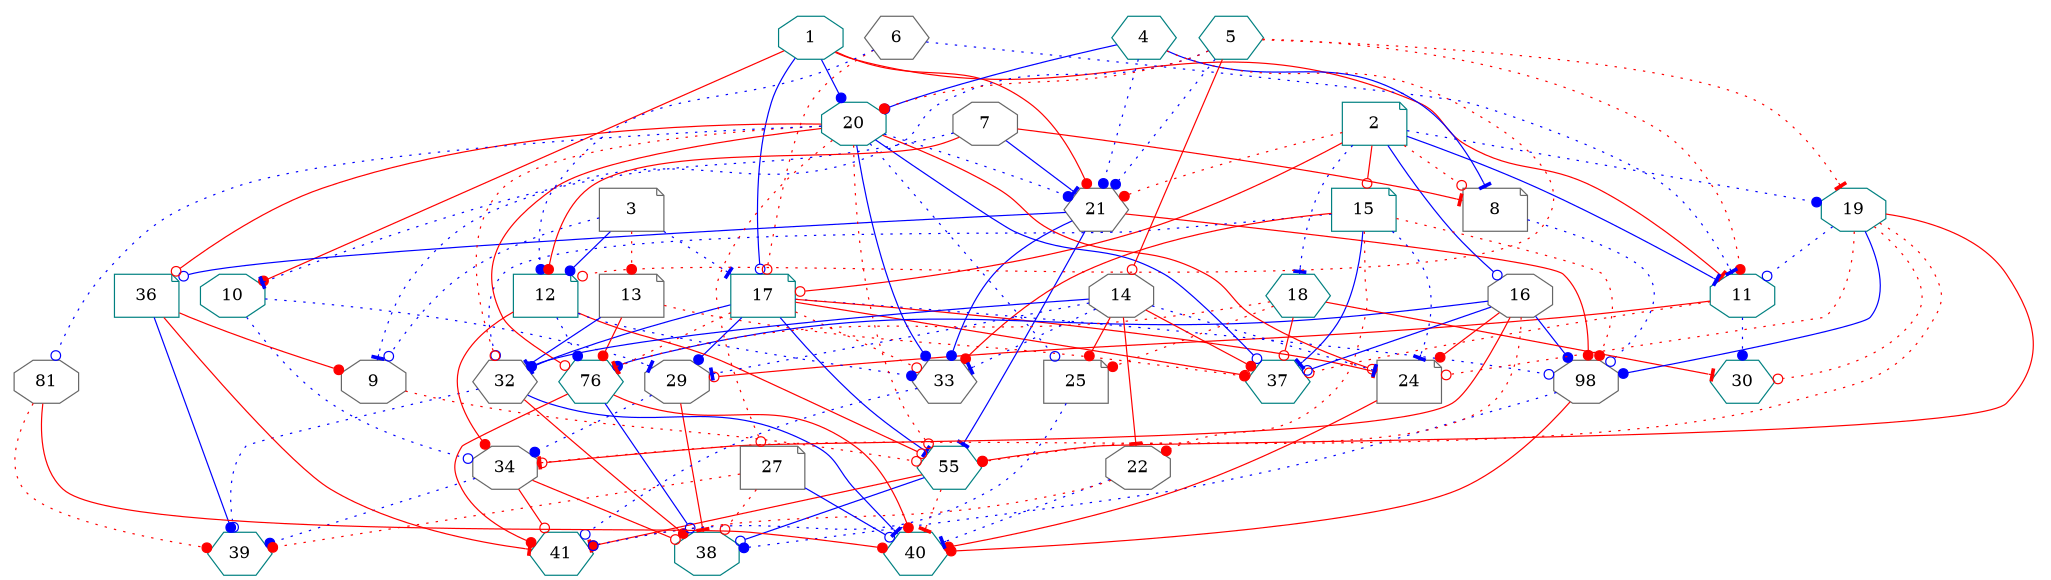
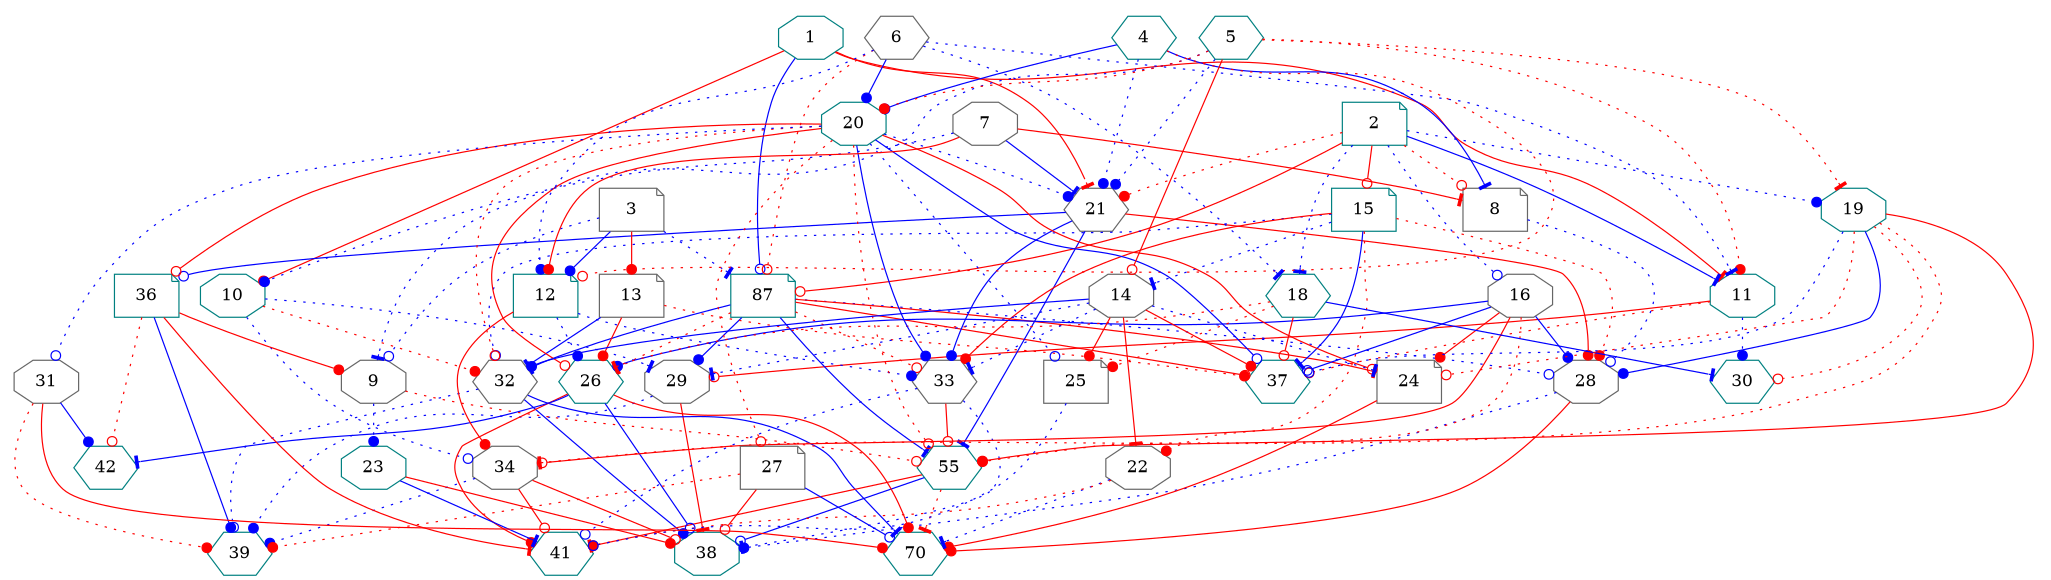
(830, 77) -> (877, 77)
(1015, 94) -> (1015, 94)
none -> (1105, 129)
(466, 212) -> (466, 212)
(1436, 212) -> (1436, 212)
(1802, 250) -> (1545, 352)
(632, 253) -> (632, 253)
(1430, 287) -> (1244, 252)
(763, 296) -> (763, 296)
none -> (367, 338)
(1536, 342) -> (1536, 342)
(46, 382) -> (46, 382)
(591, 382) -> (591, 382)
(768, 382) -> (947, 420)
(1586, 382) -> (1586, 382)
(582, 429) -> (436, 415)
(601, 466) -> (601, 466)
none -> (106, 468)
none -> (374, 468)
(744, 506) -> (744, 506)
none -> (921, 514)
(916, 554) -> (916, 554)
